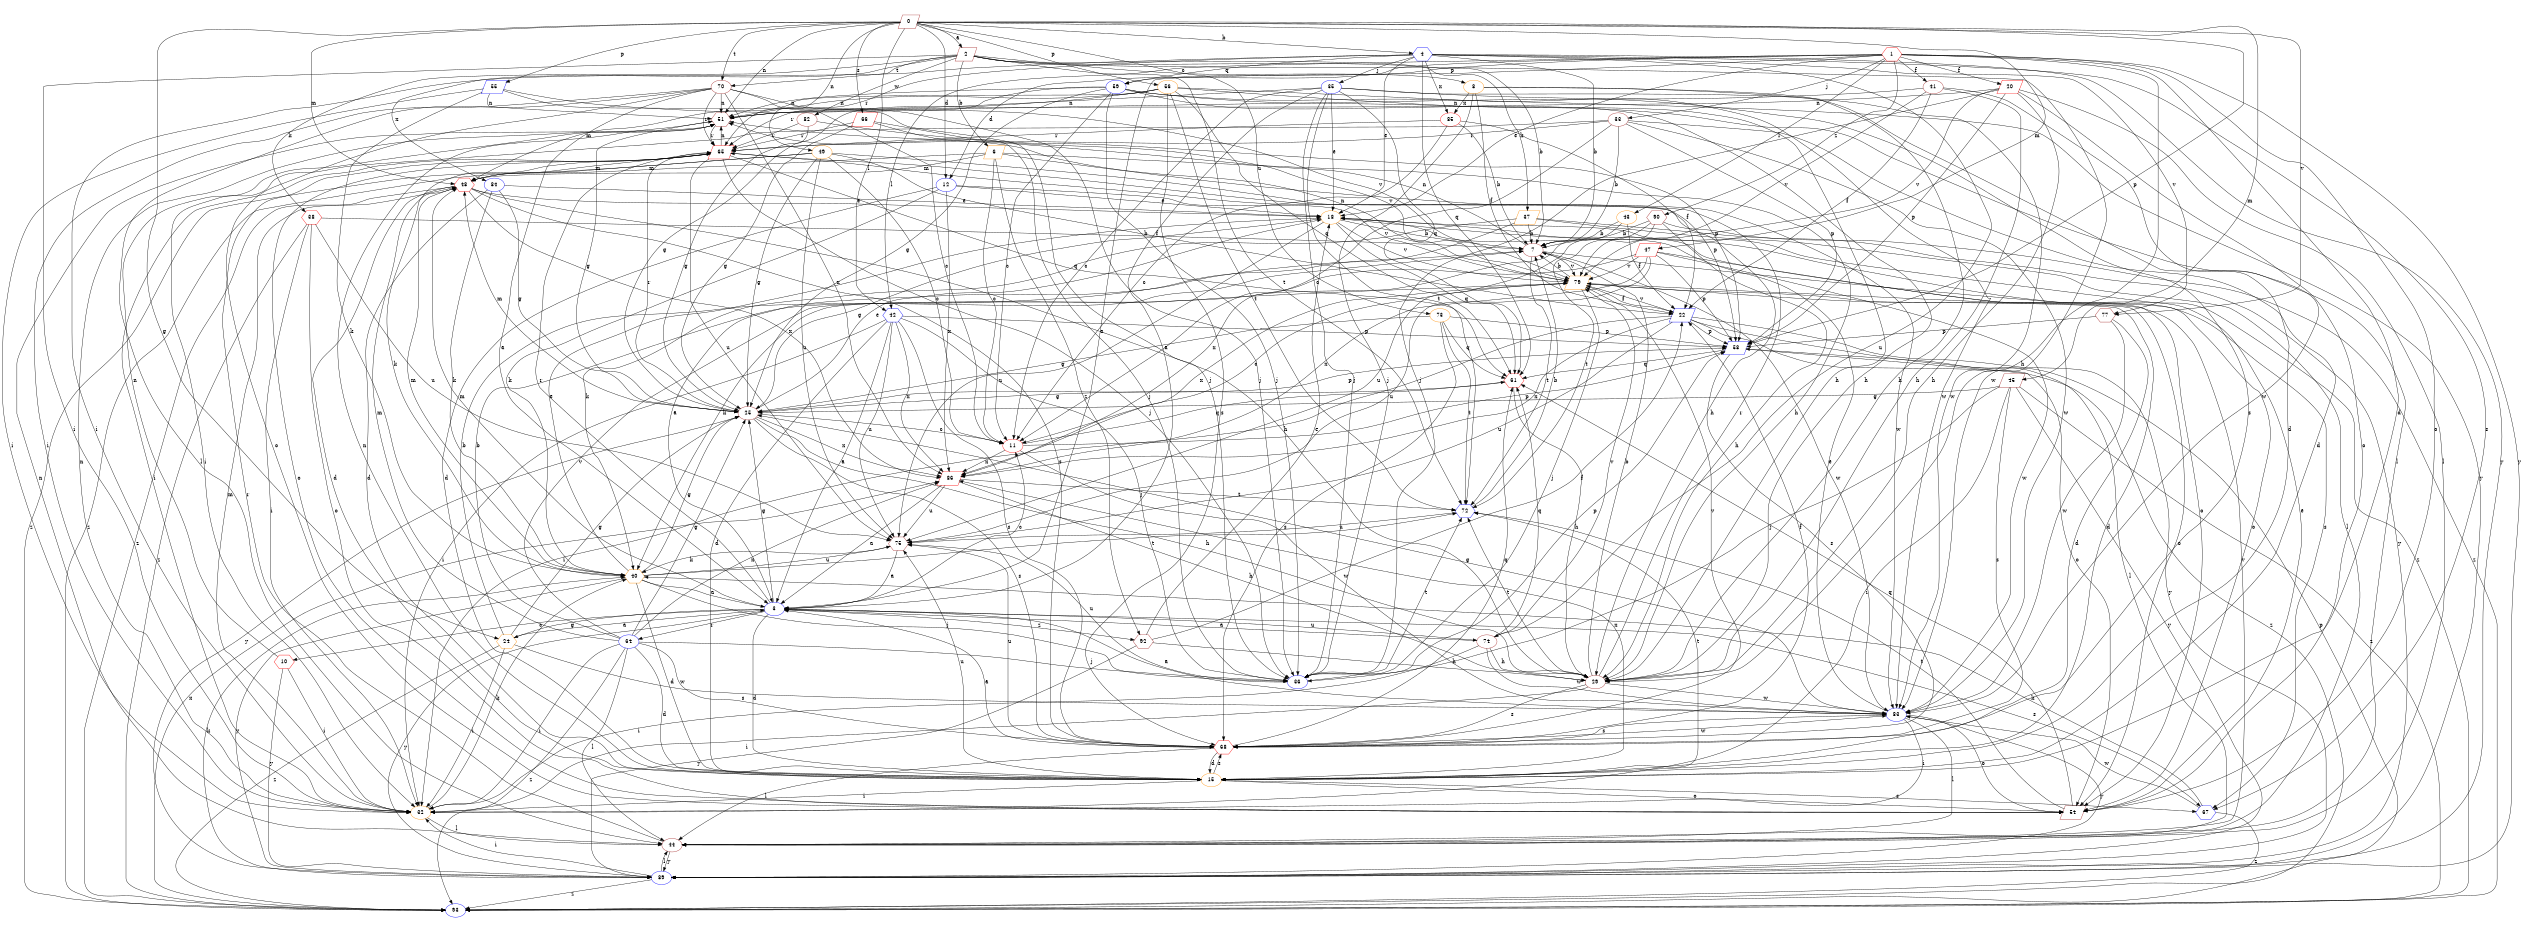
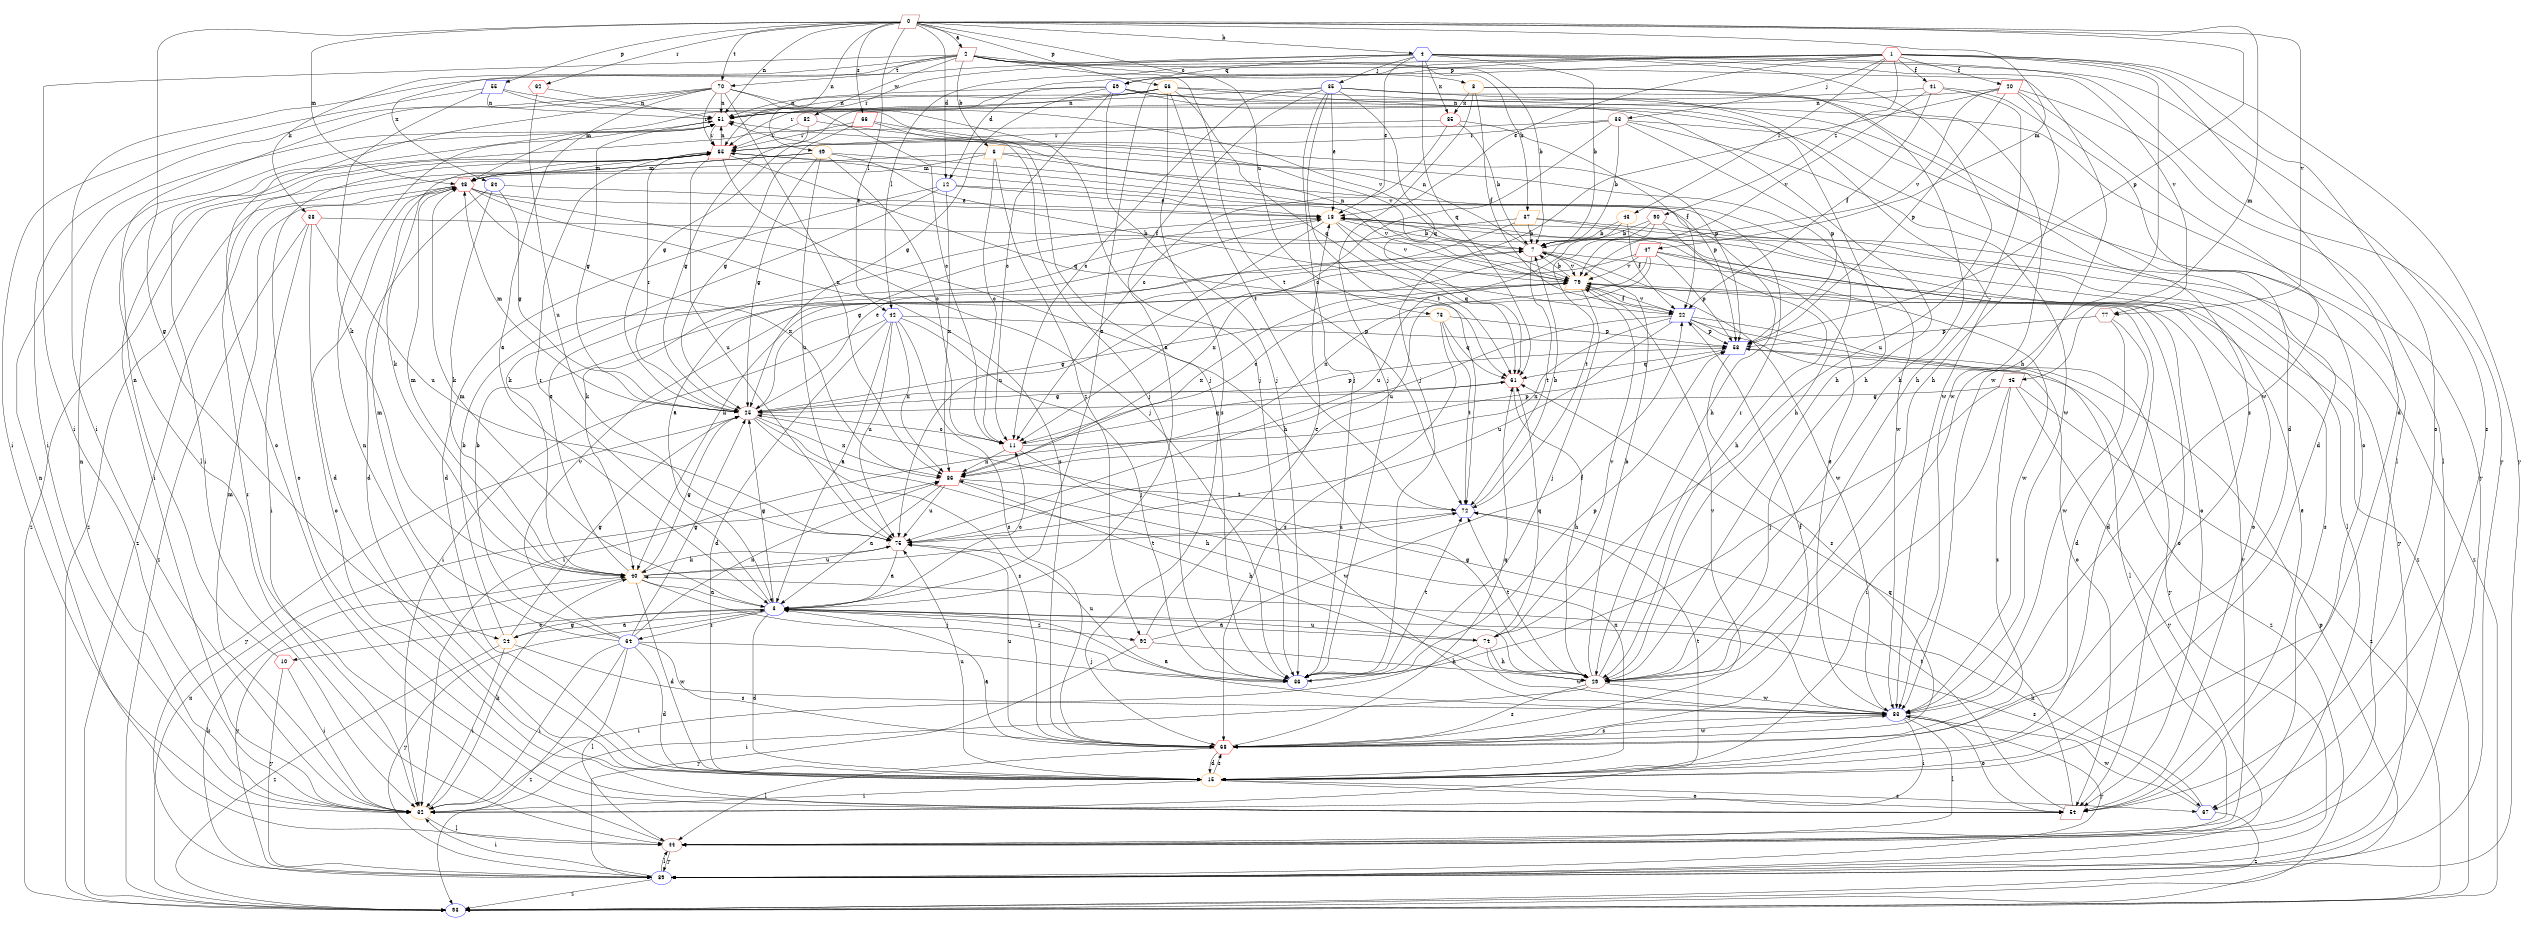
none -> (538, 87)
